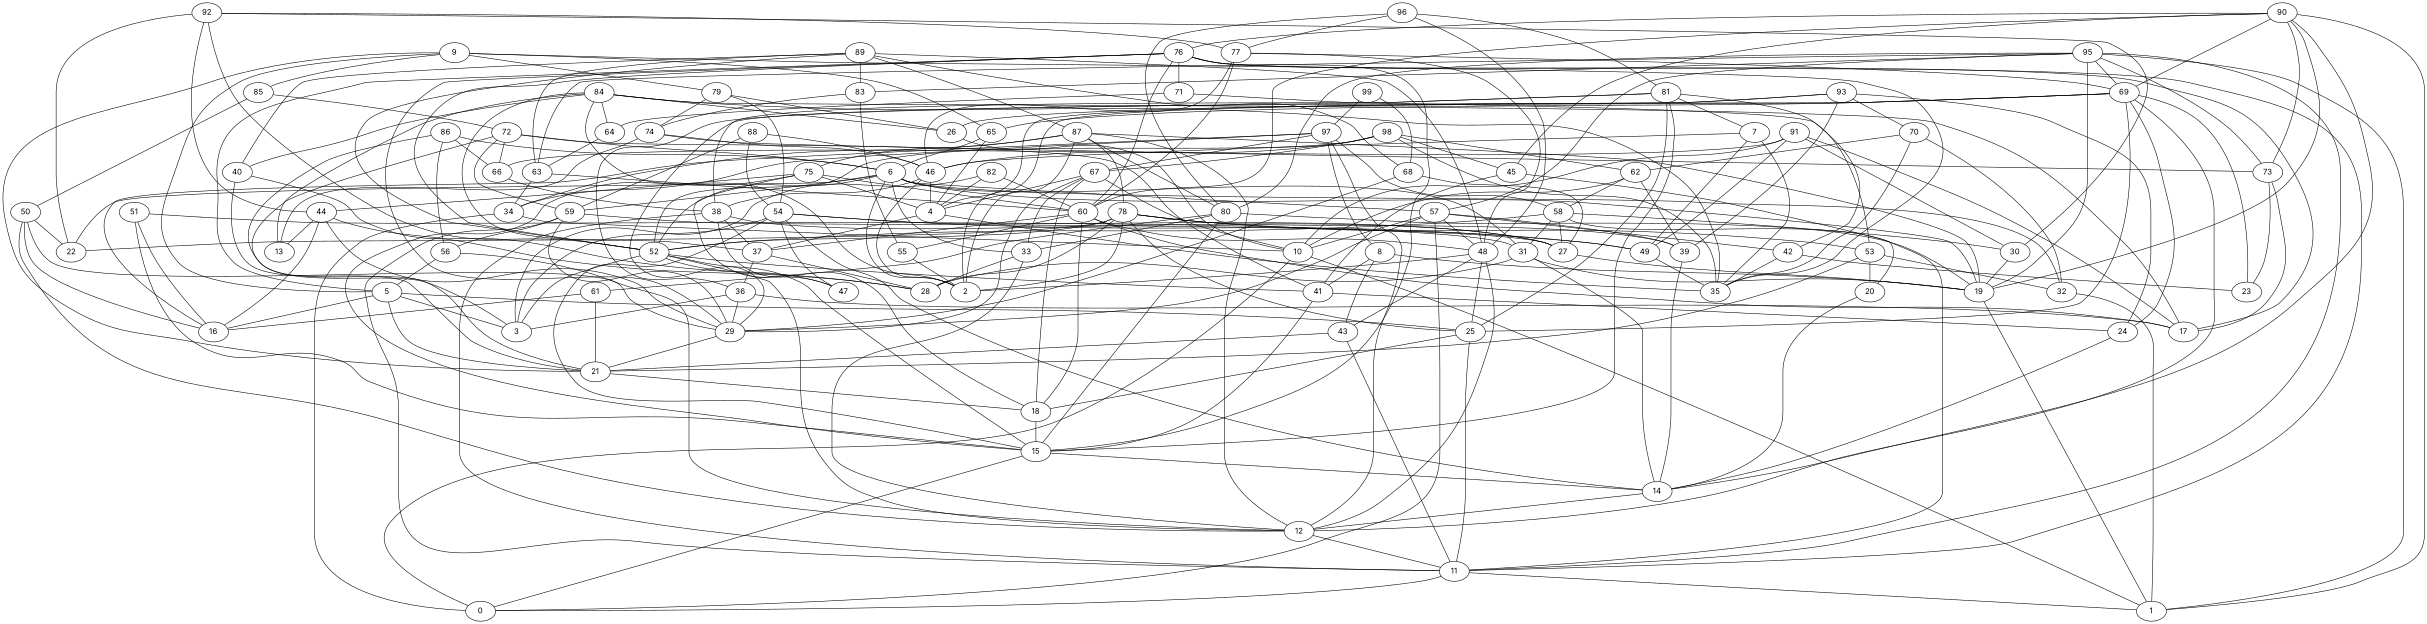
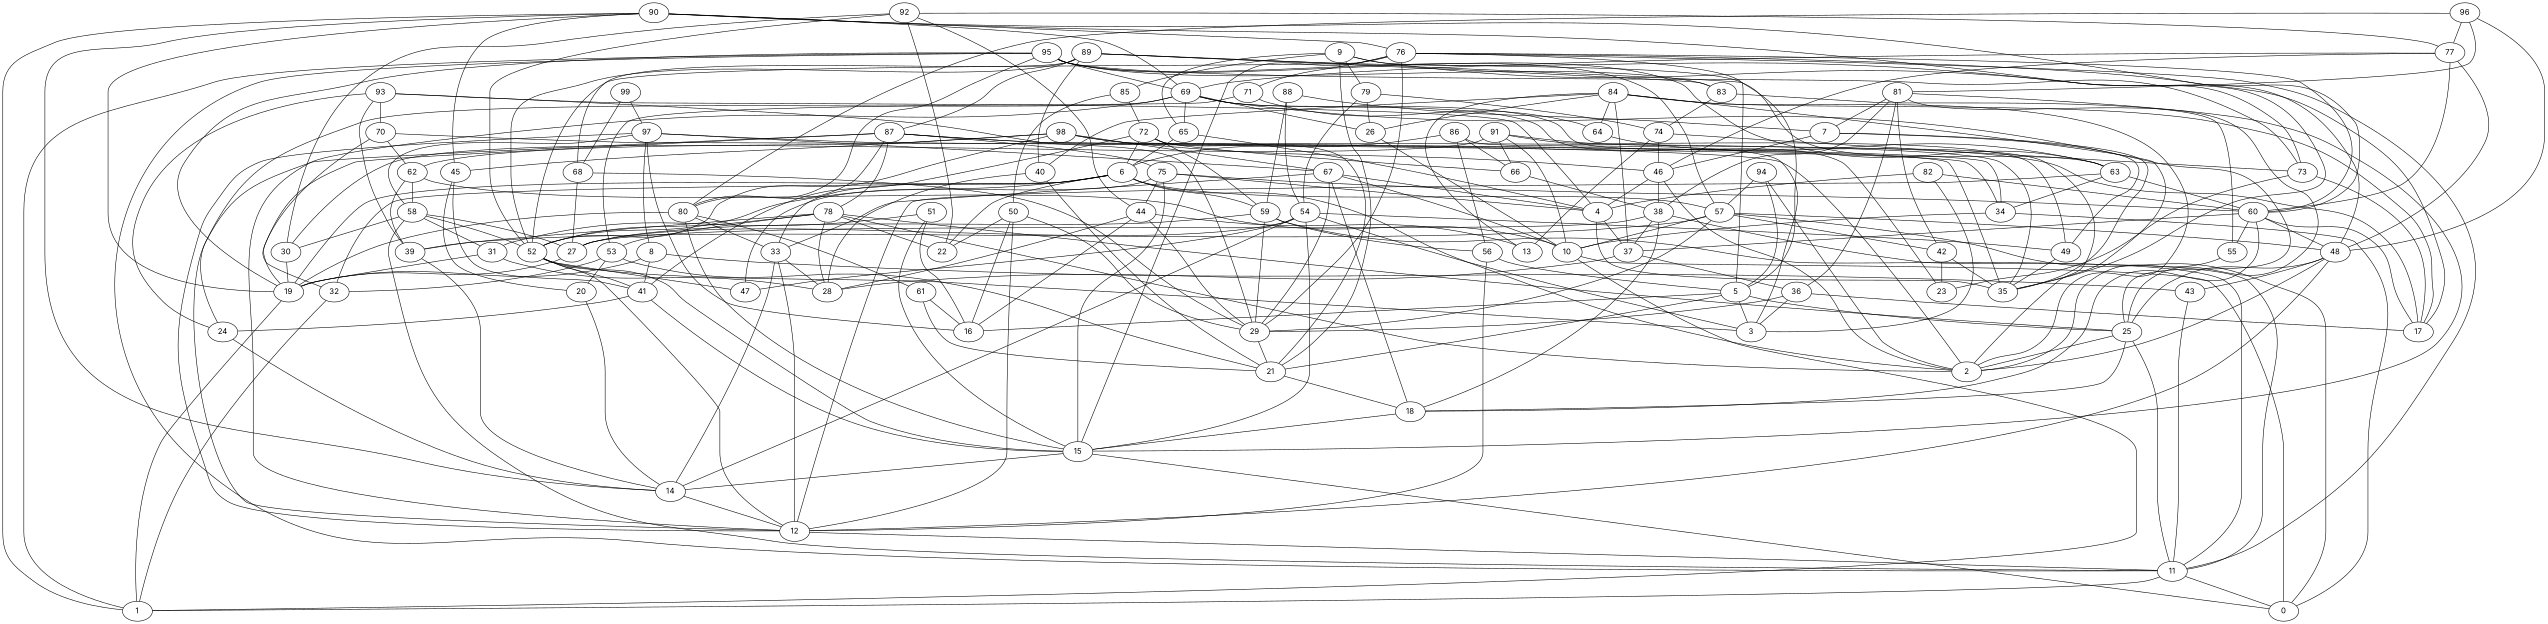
(821, 142) -> (1683, 123)
none -> (1762, 172)
(1247, 187) -> none
none -> (1259, 189)
(1384, 231) -> none
(1643, 341) -> (734, 376)
none -> (2060, 349)
(969, 352) -> none
